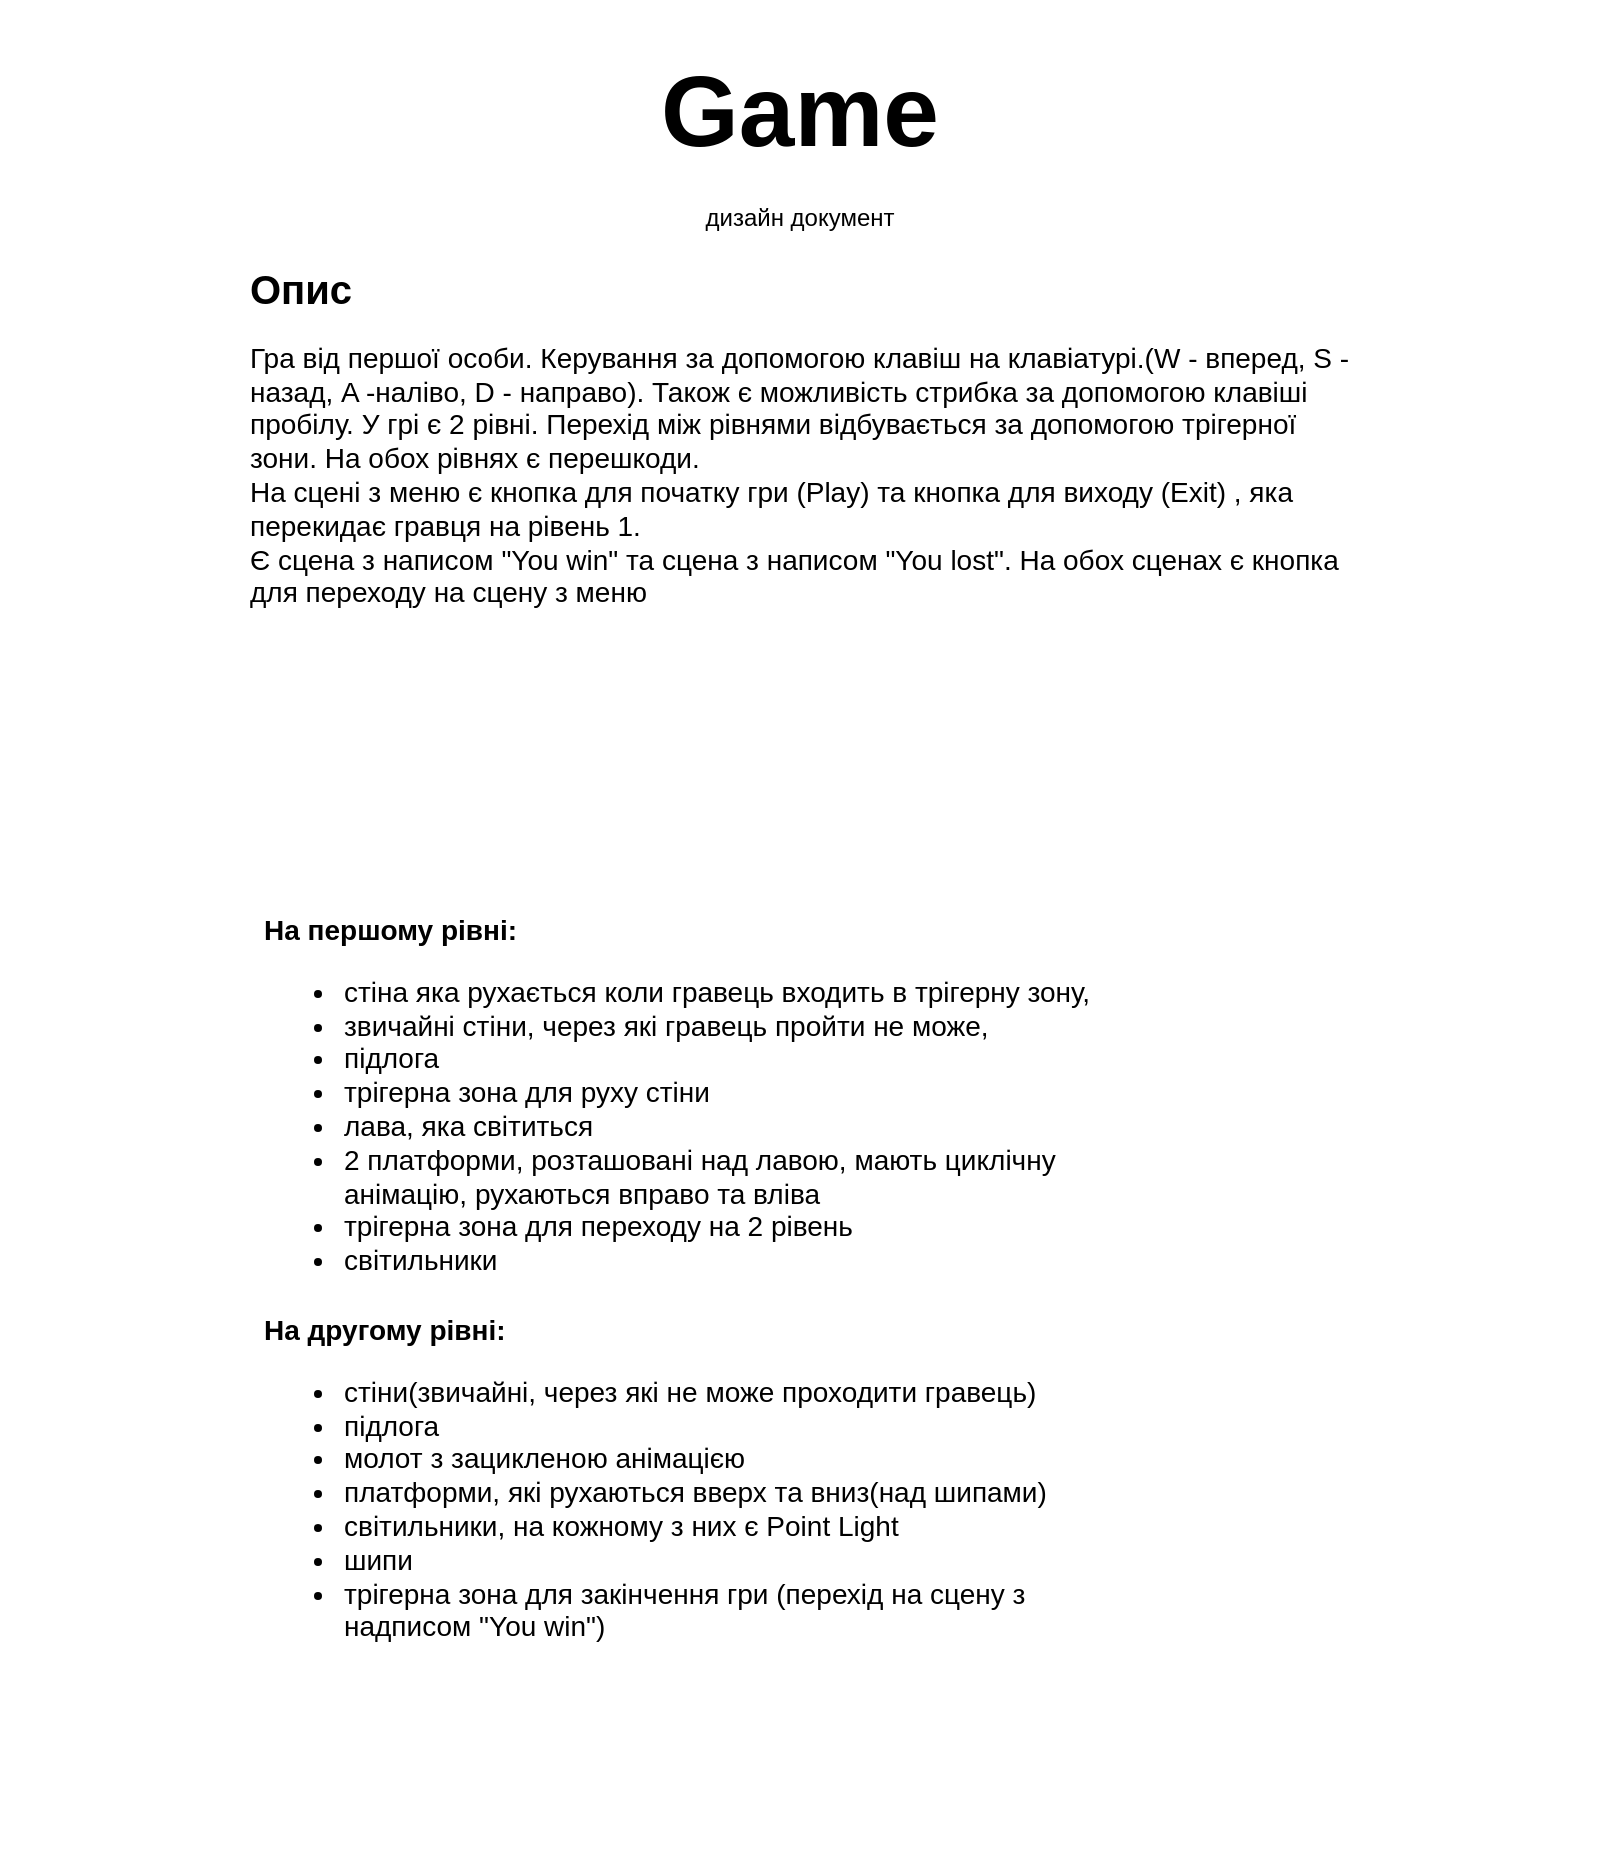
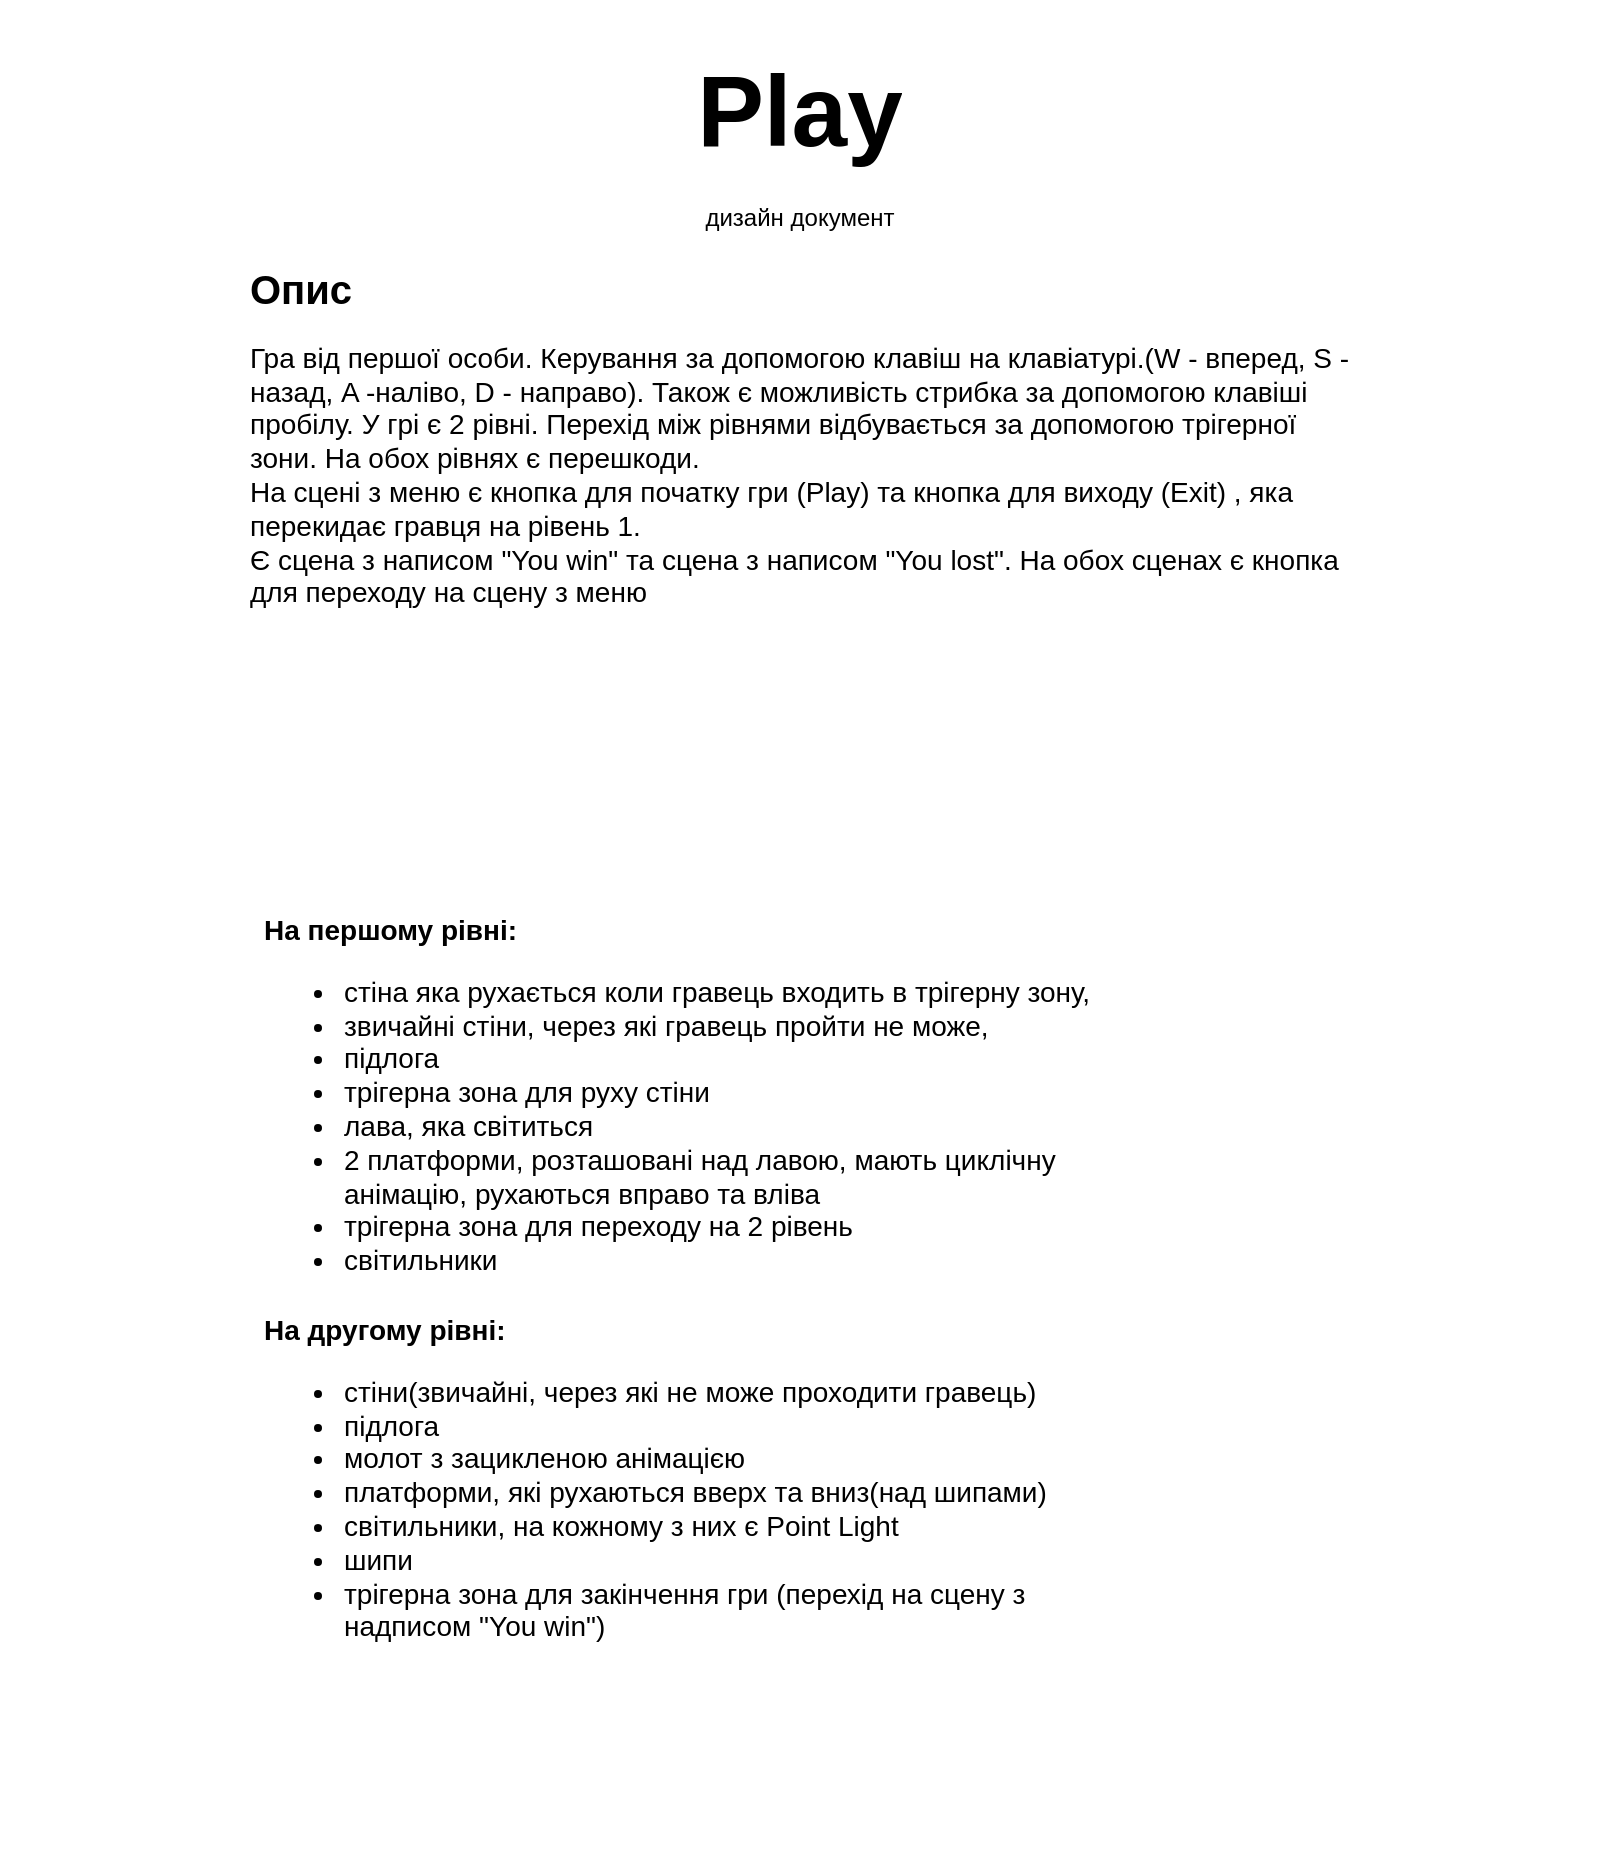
(801, 50) -> (801, 50)
